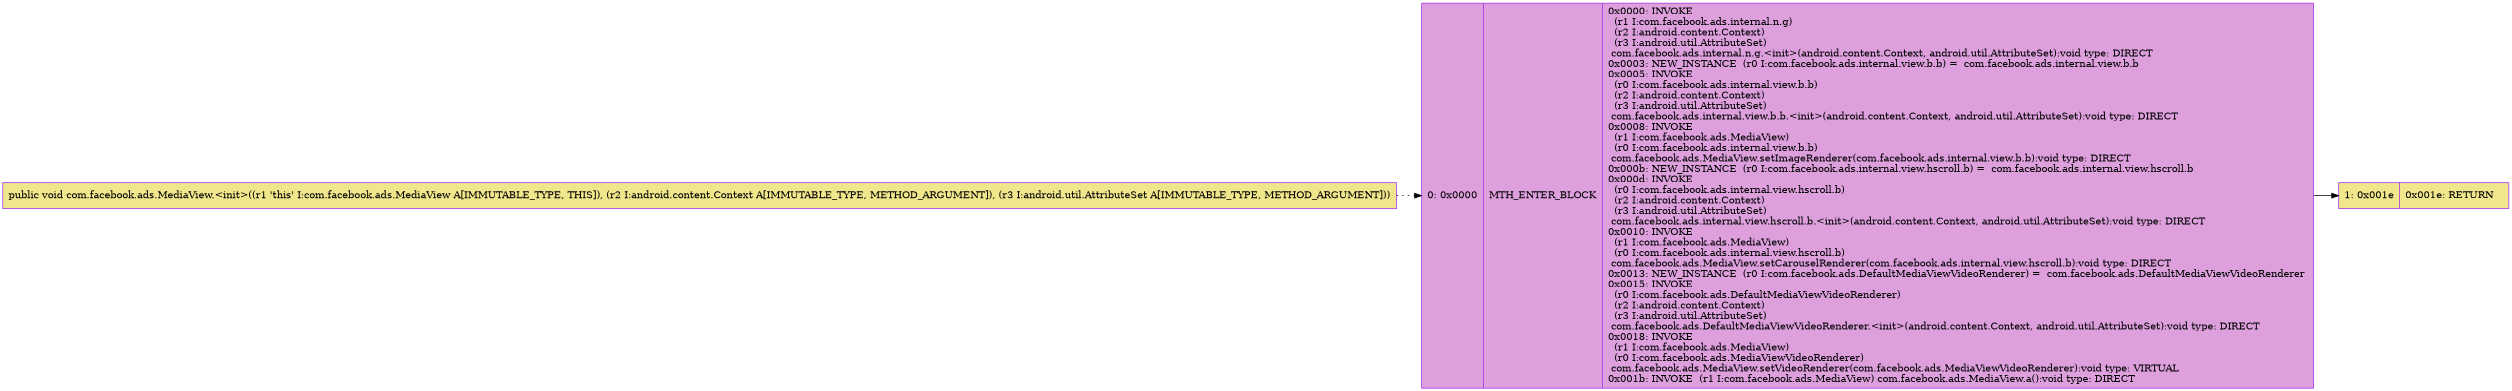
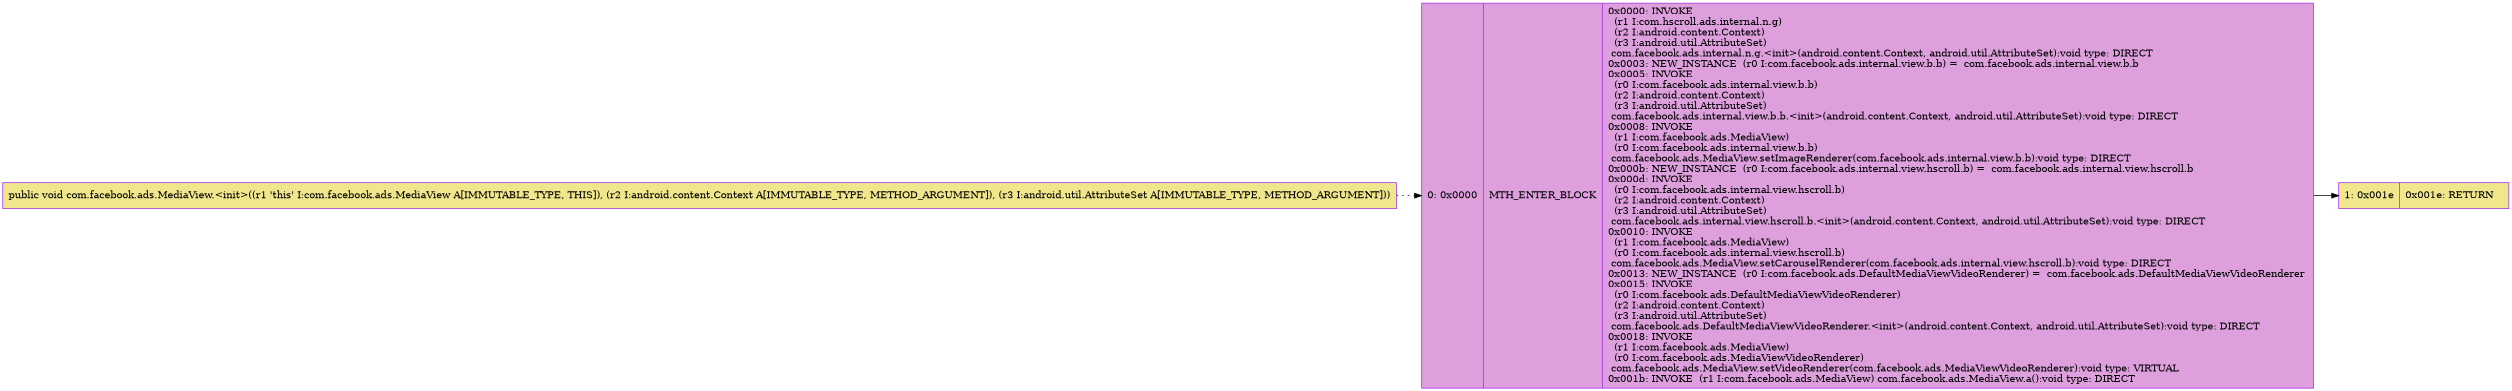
(1700, 22) -> (1695, 22)
